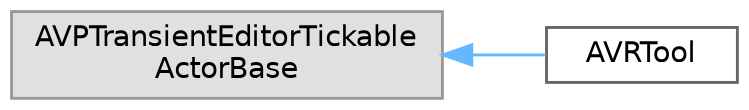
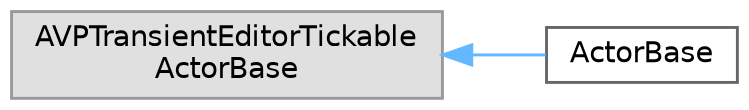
(642, 55) -> (642, 55)
